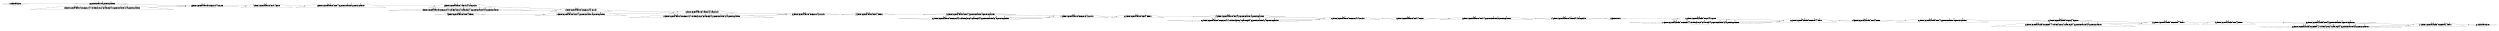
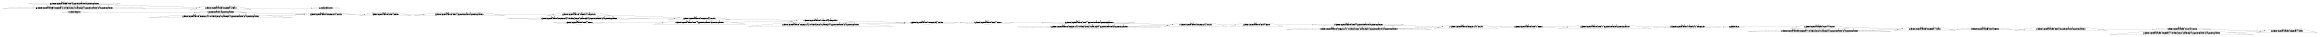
(2229, 23) -> none
